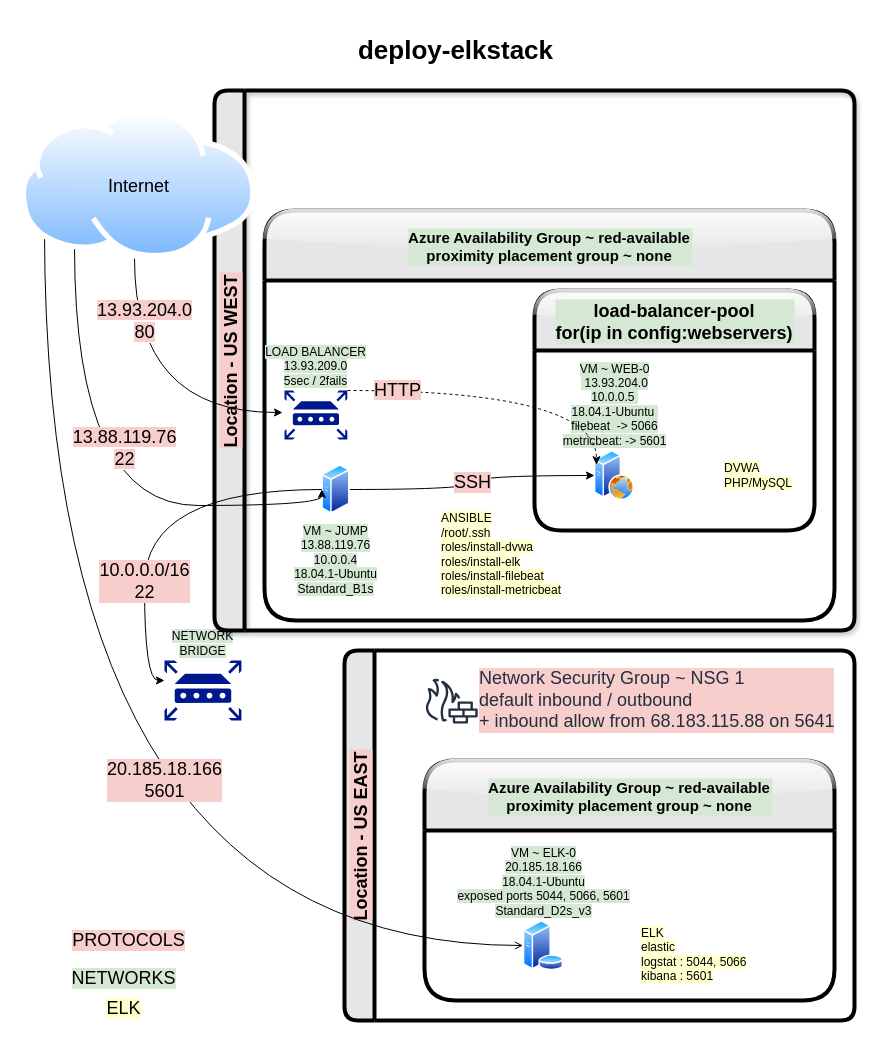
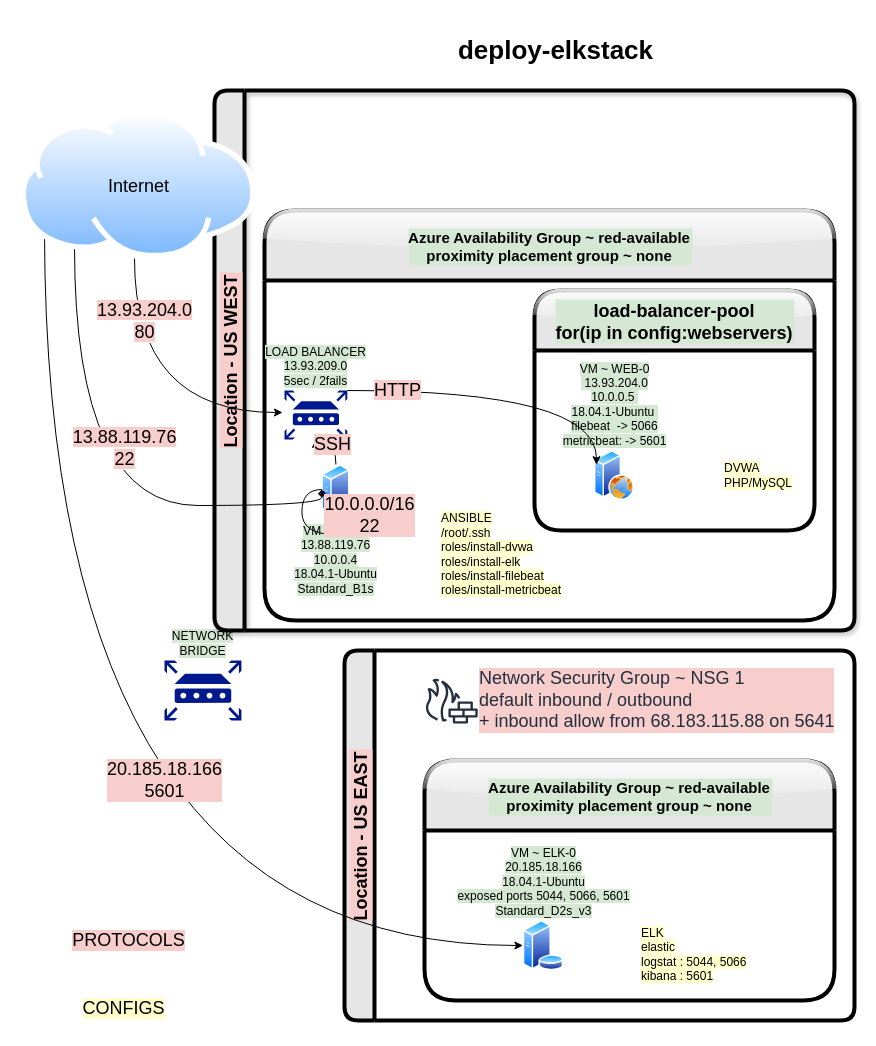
(455, 51) -> (555, 51)
(520, 404) -> (520, 404)
(469, 485) -> (333, 449)
(312, 501) -> (311, 501)
(145, 577) -> (341, 534)
(516, 945) -> (515, 945)
(124, 979) -> none
(124, 1009) -> (124, 1009)
